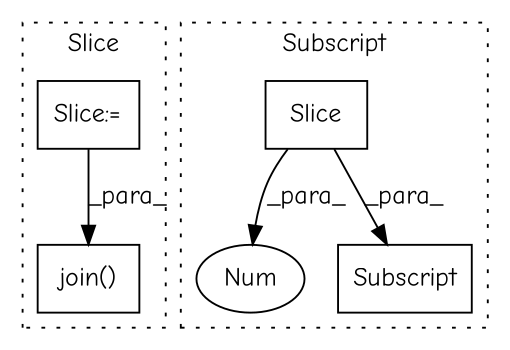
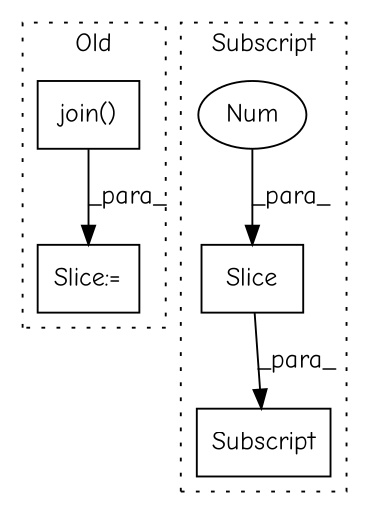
(94, 44) -> (94, 44)
(266, 185) -> (252, 187)
(89, 187) -> (89, 187)
